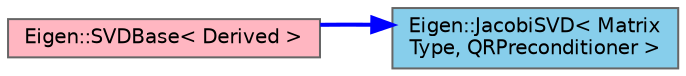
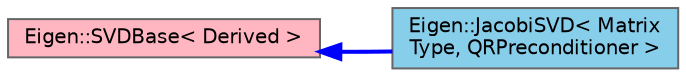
(346, 25) -> (366, 52)
